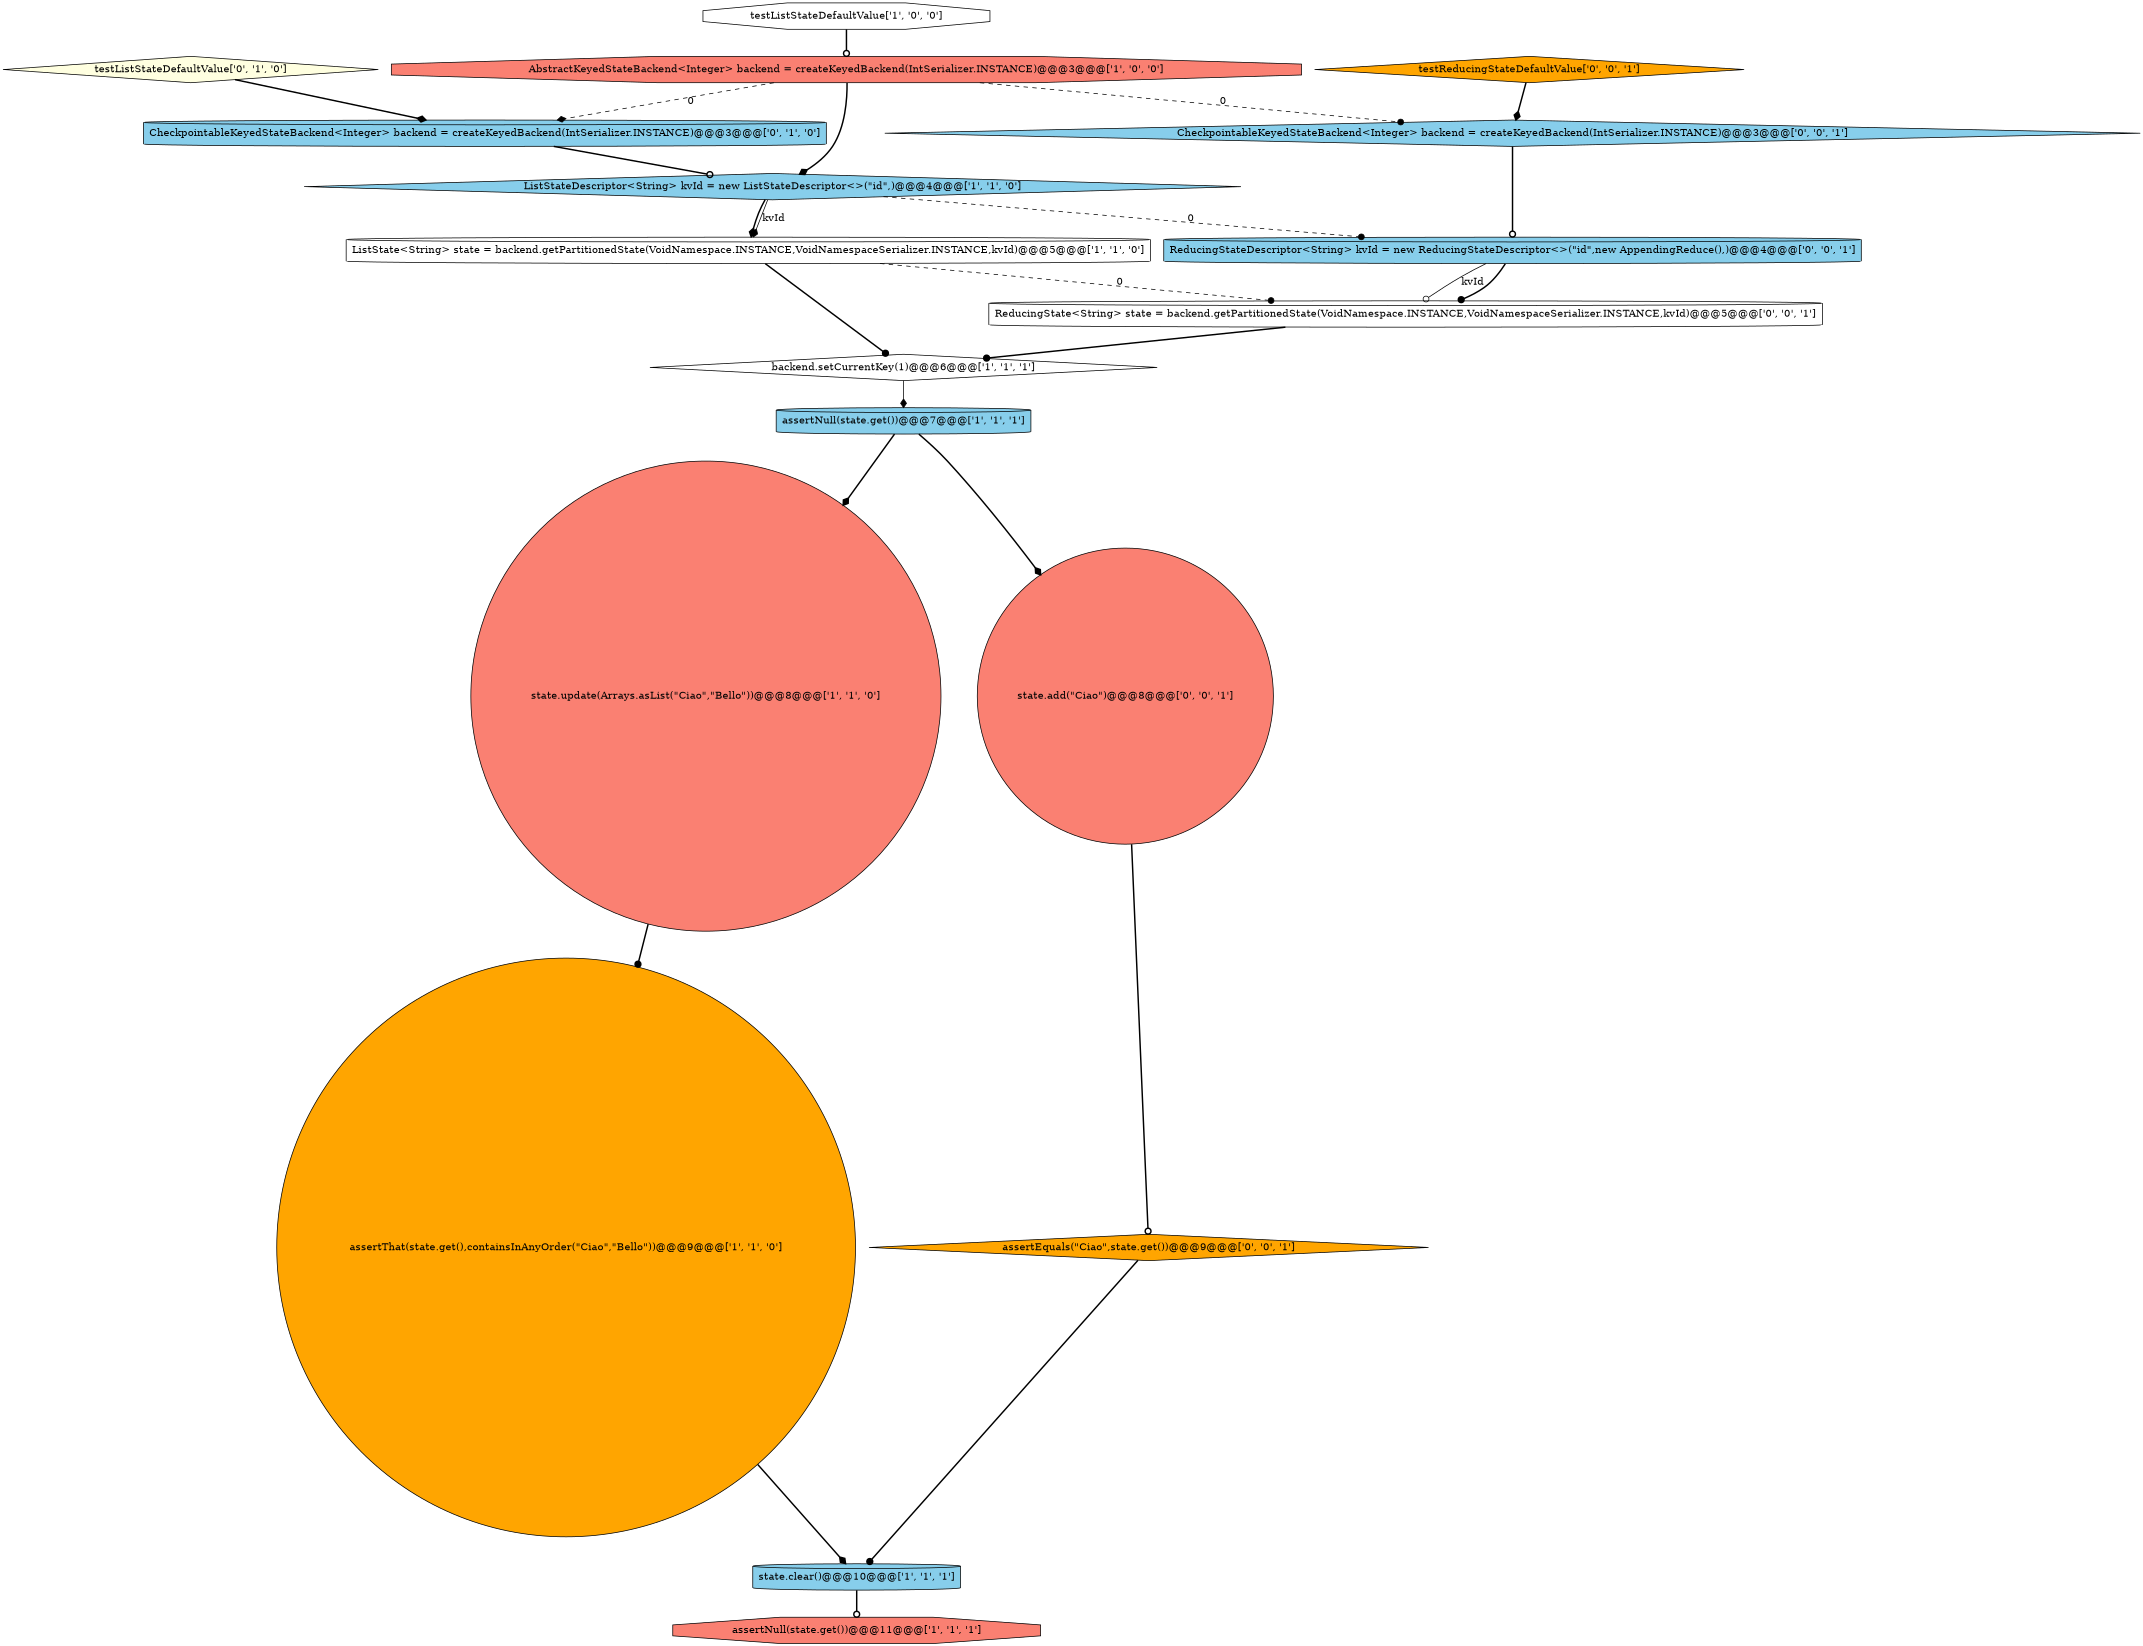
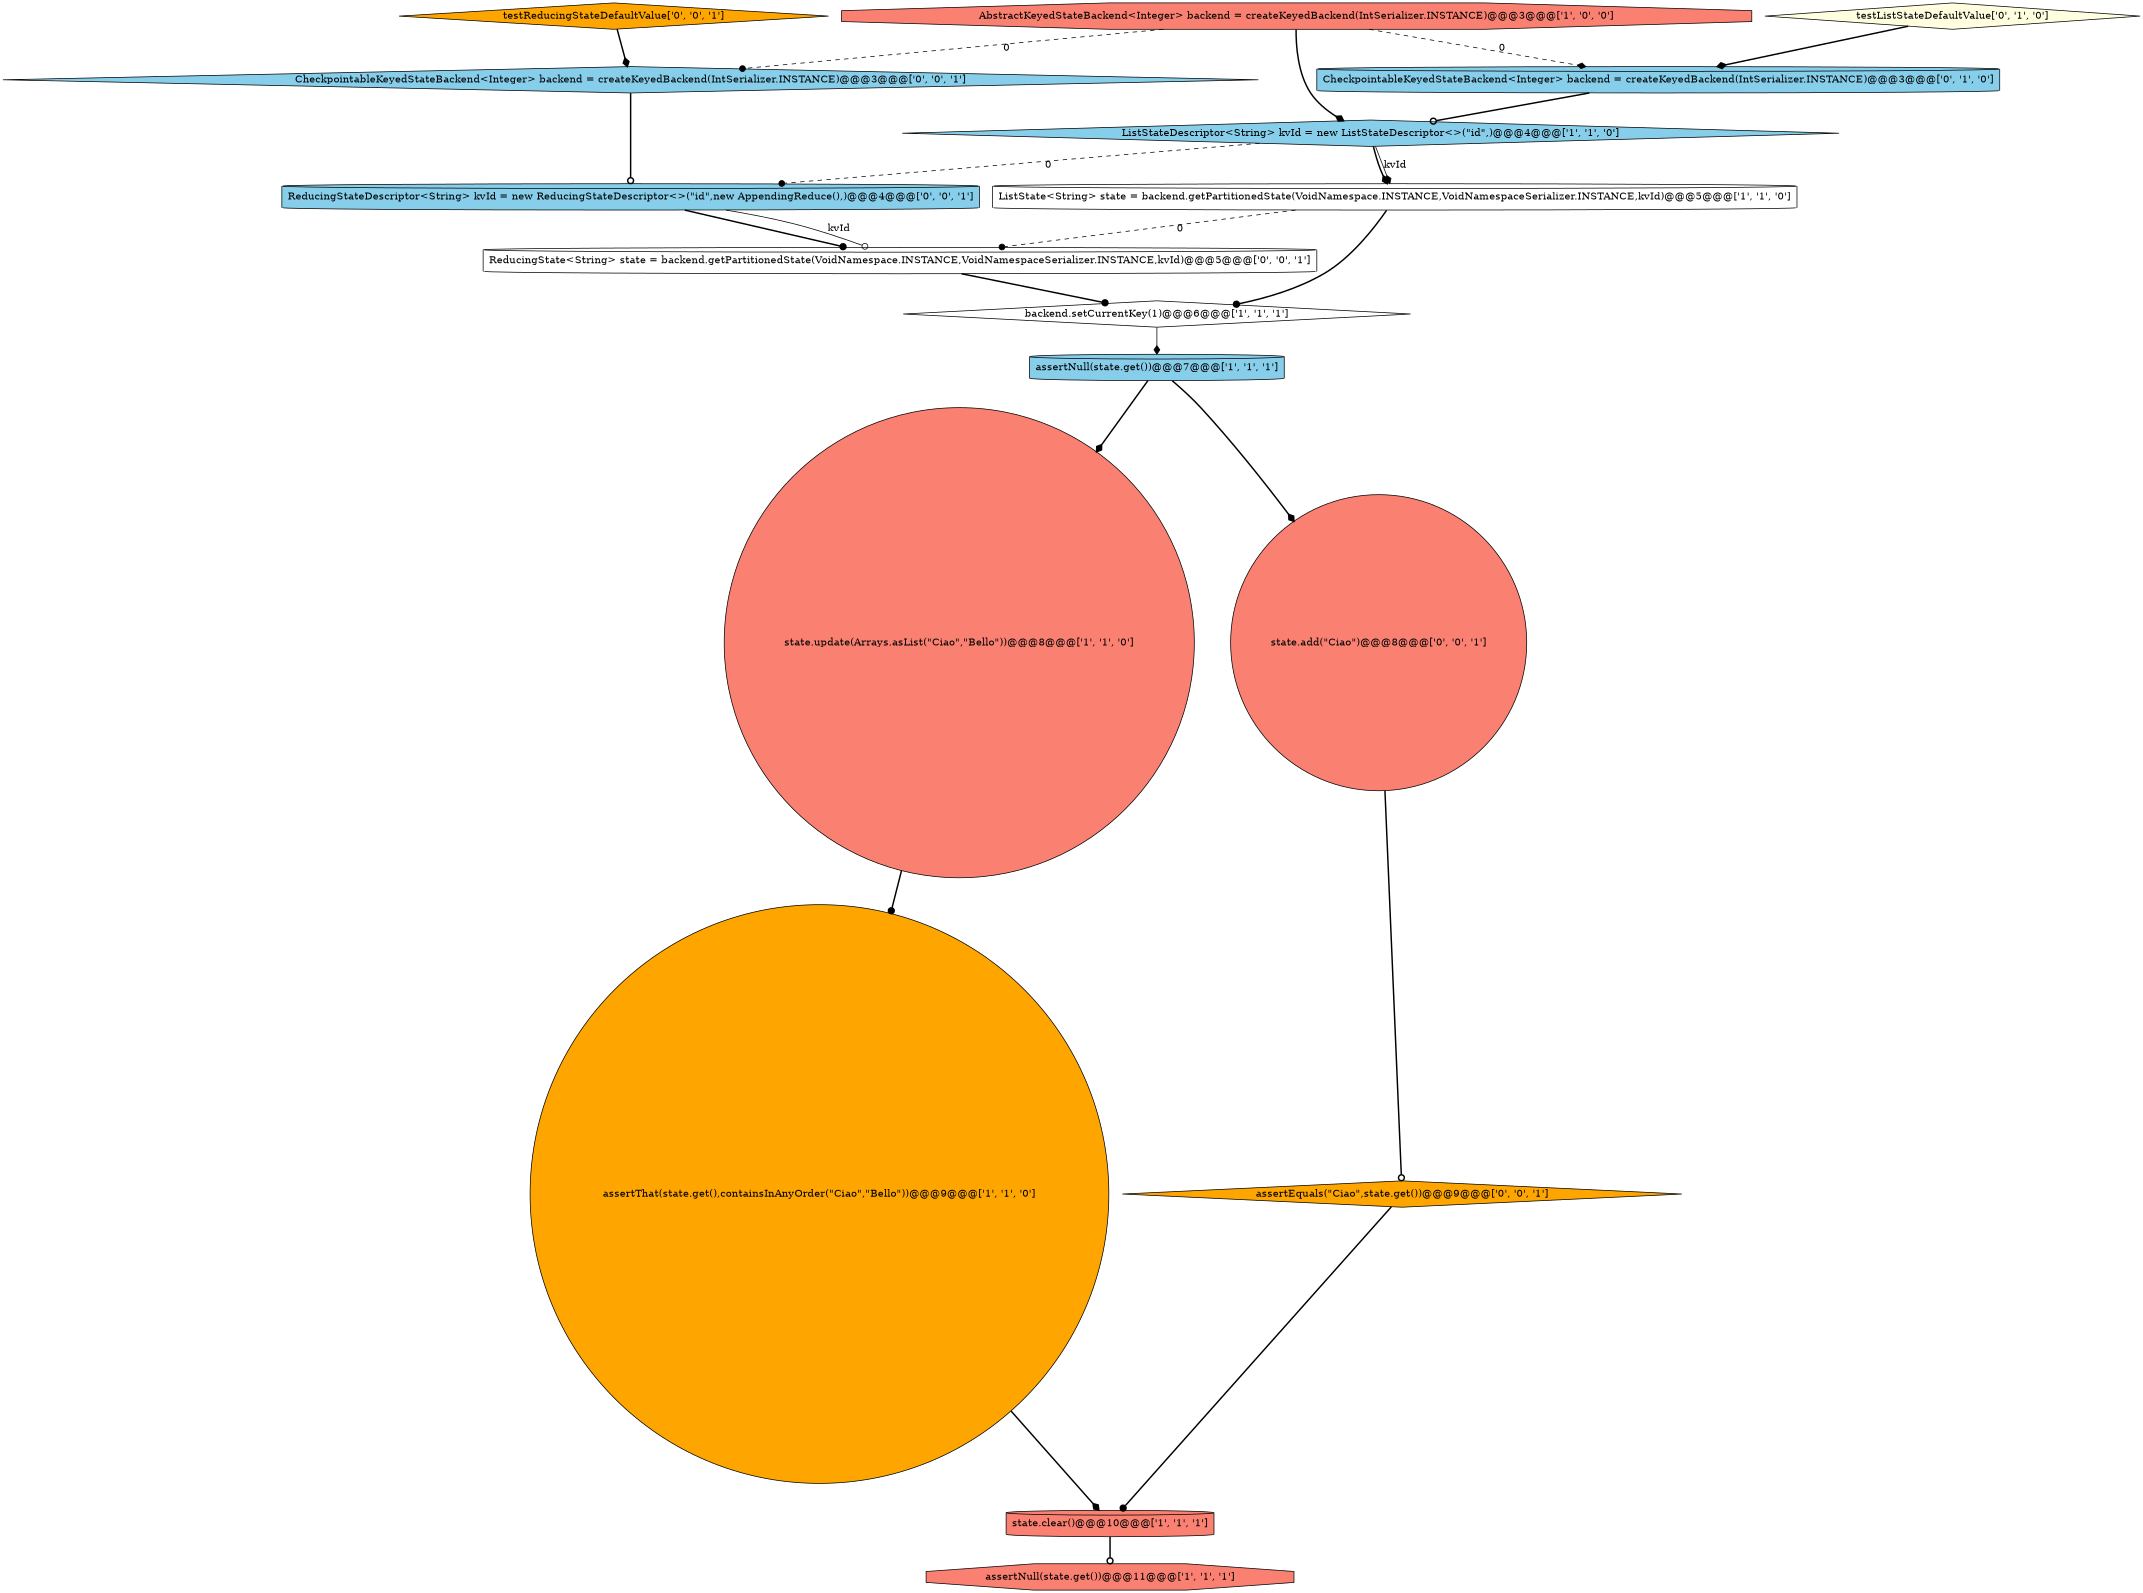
(846, 16) -> none
(857, 1577) -> (1110, 1524)
